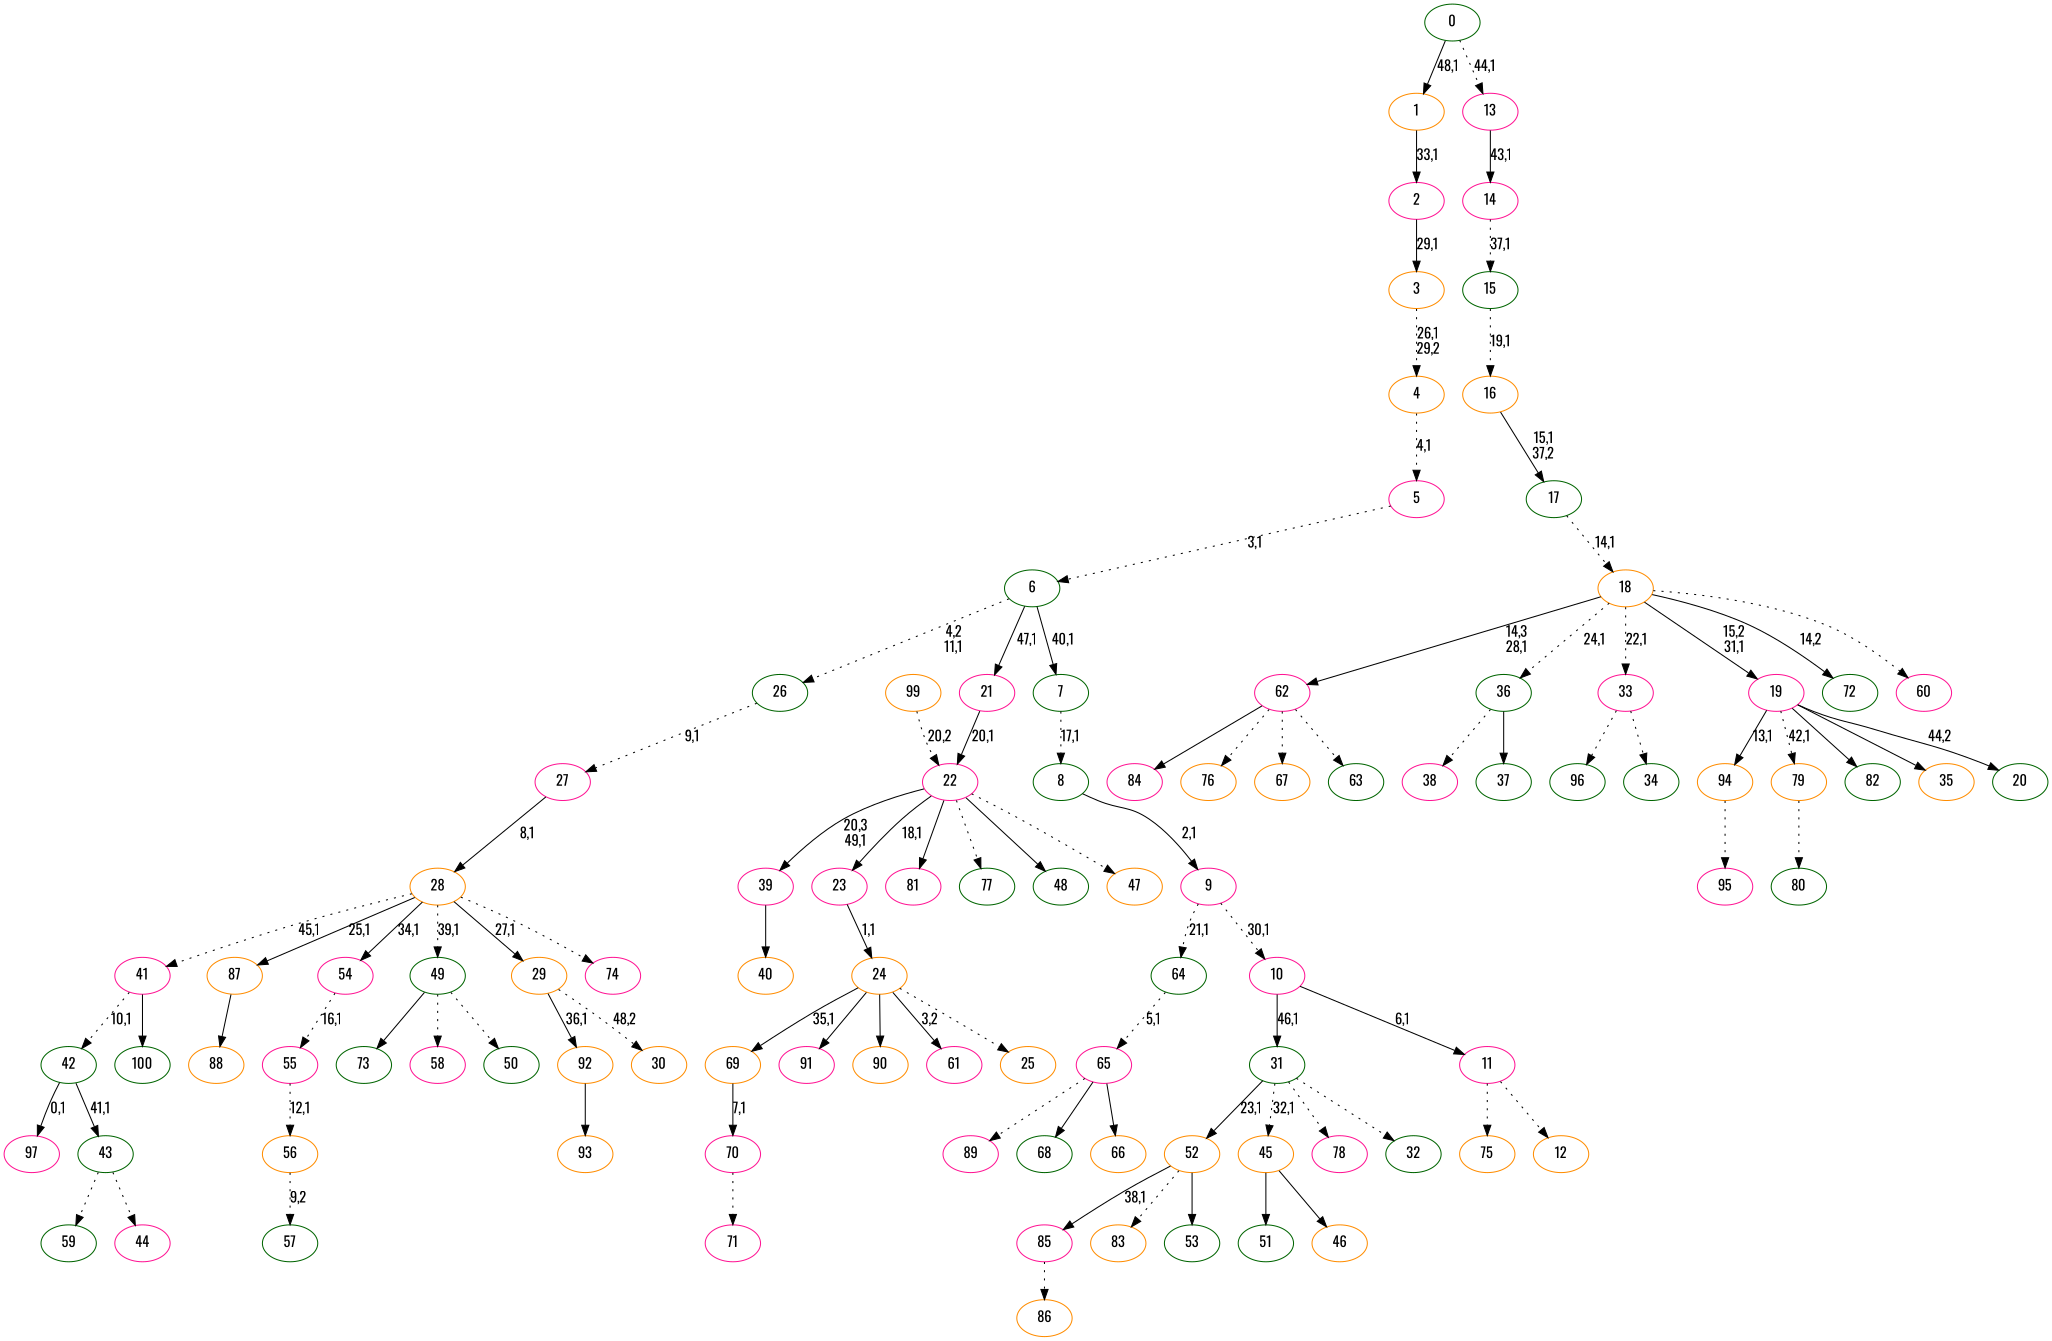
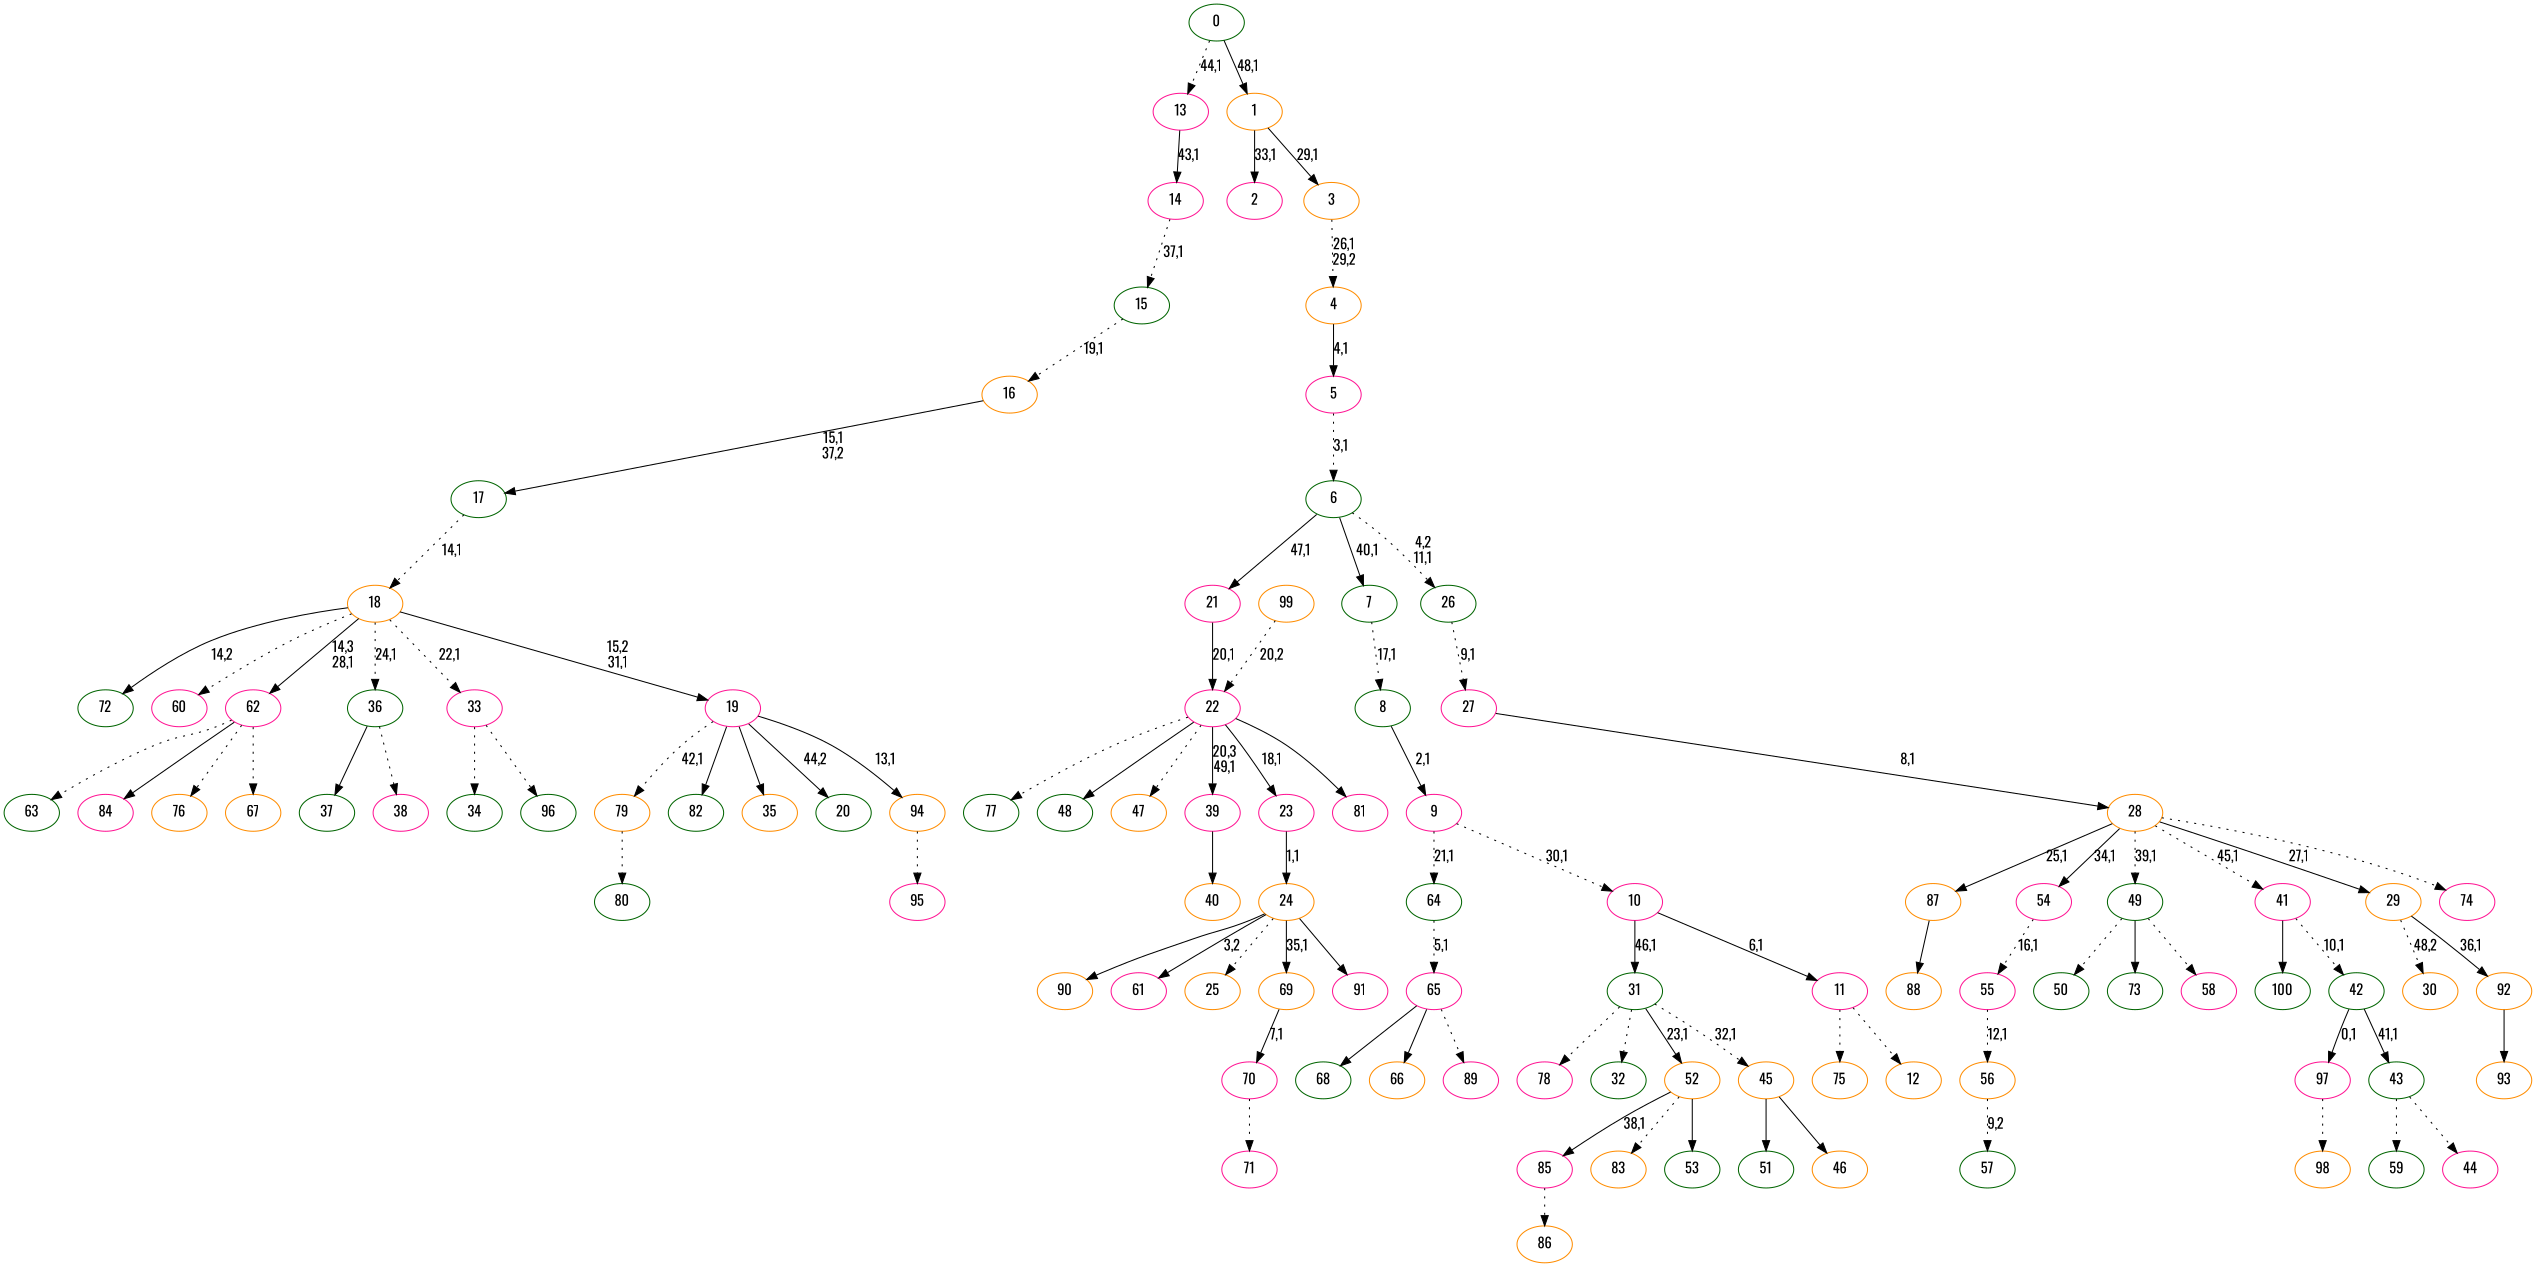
(1417, 240) -> (1289, 152)
(1417, 442) -> (1334, 345)
none -> (2323, 1170)
